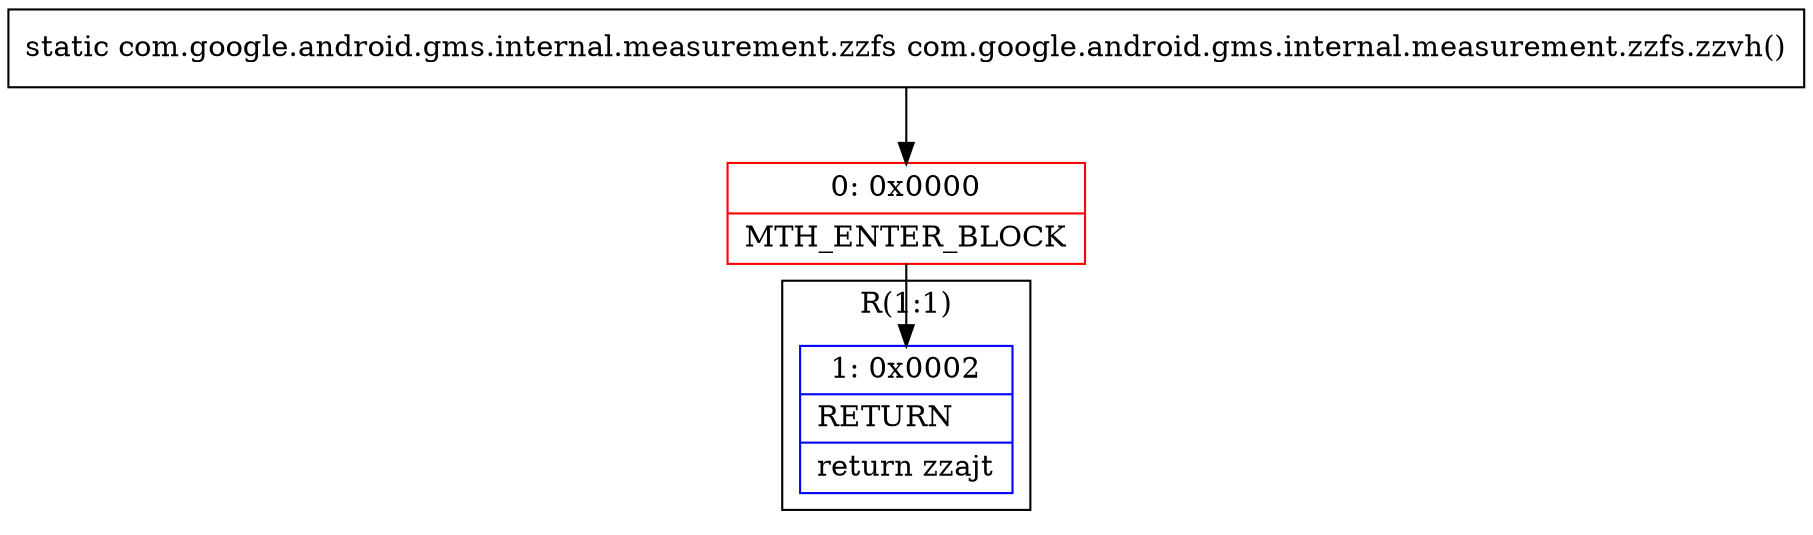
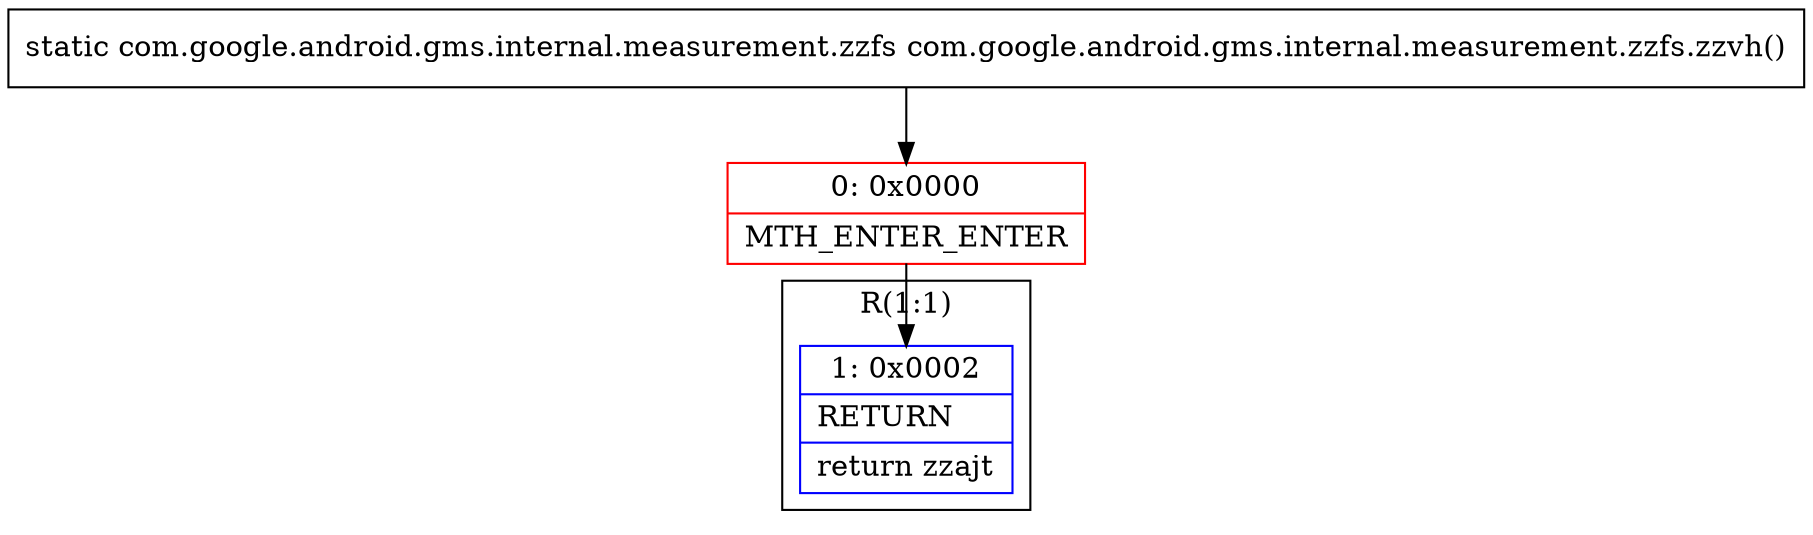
(906, 238) -> (906, 238)
